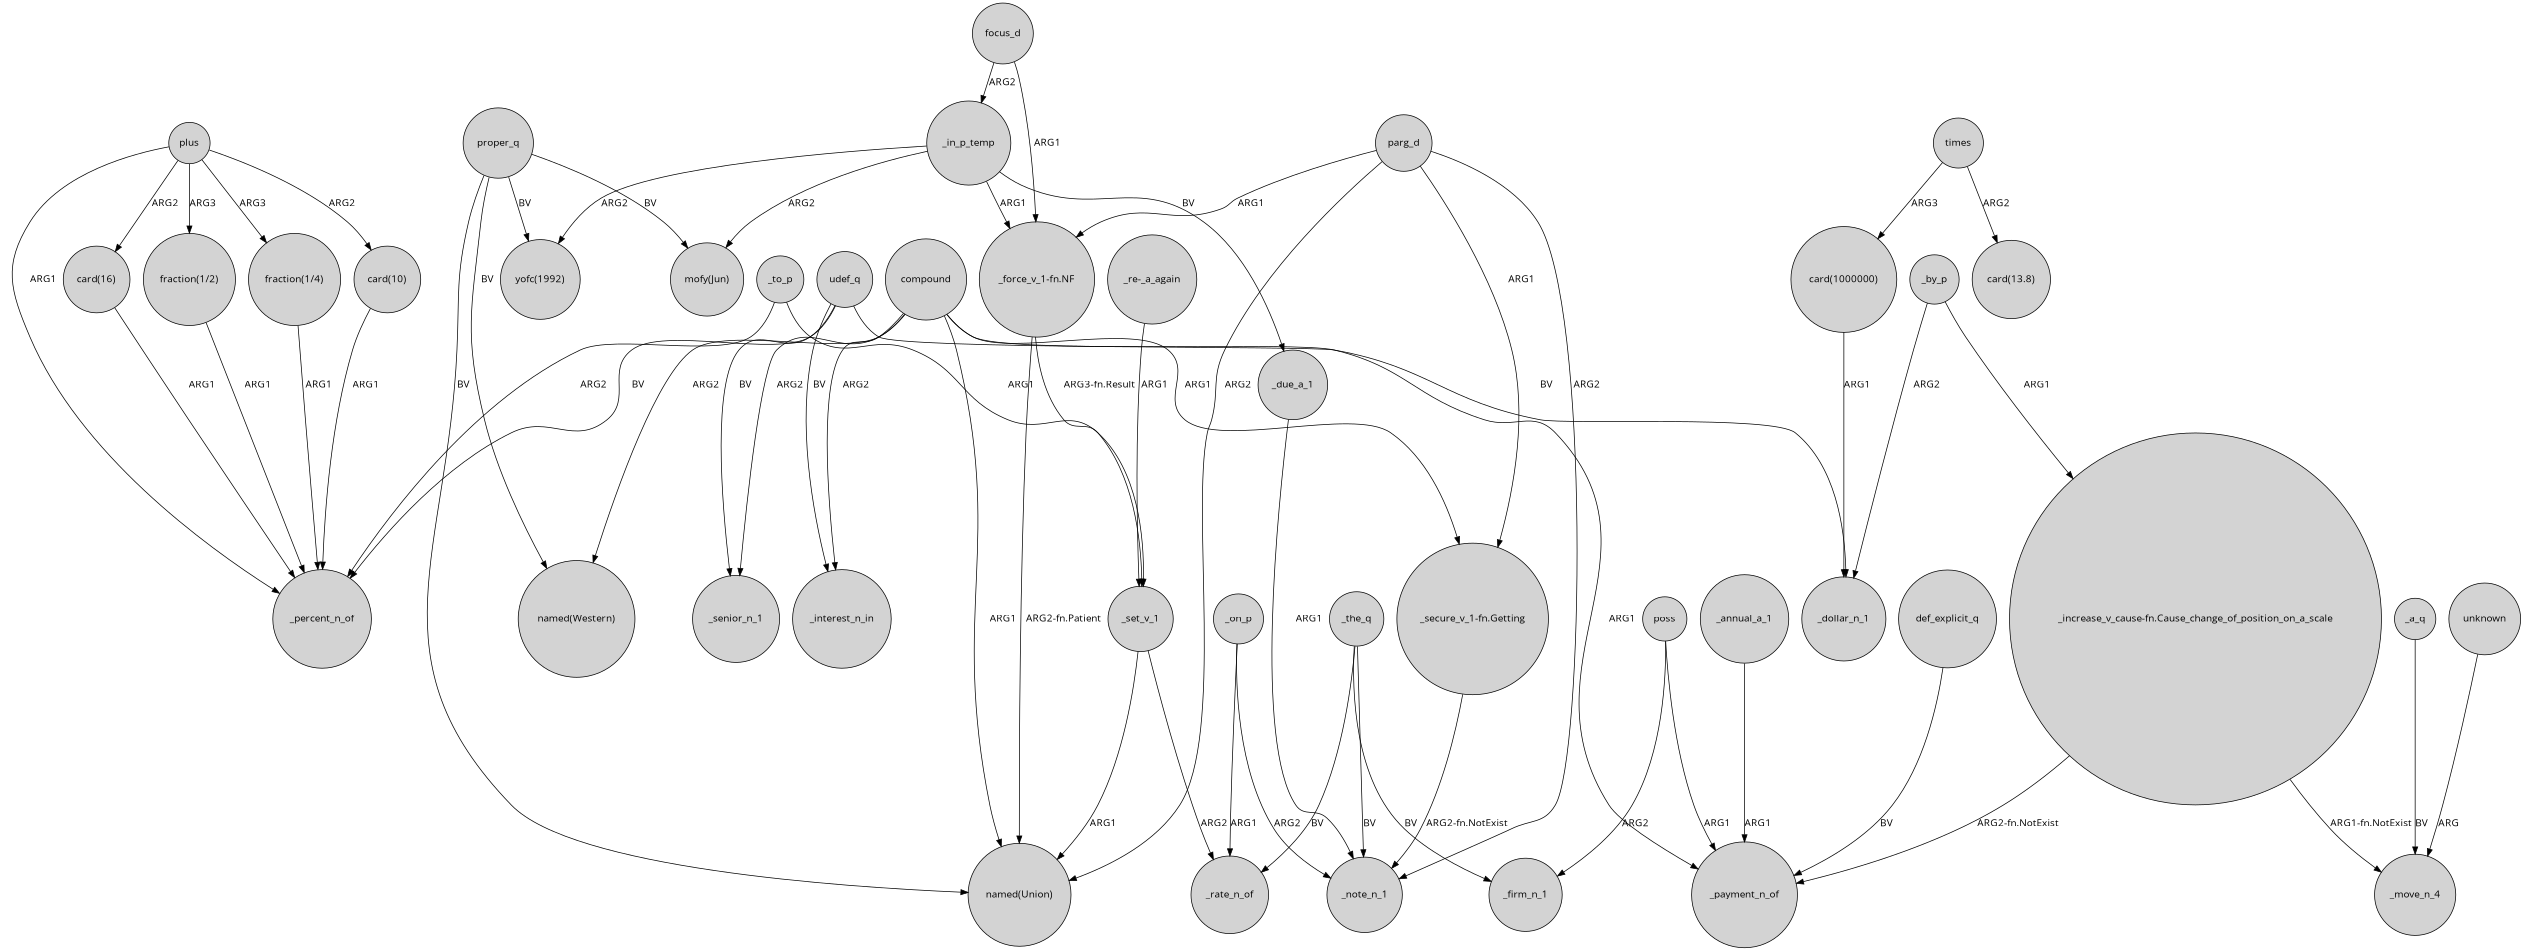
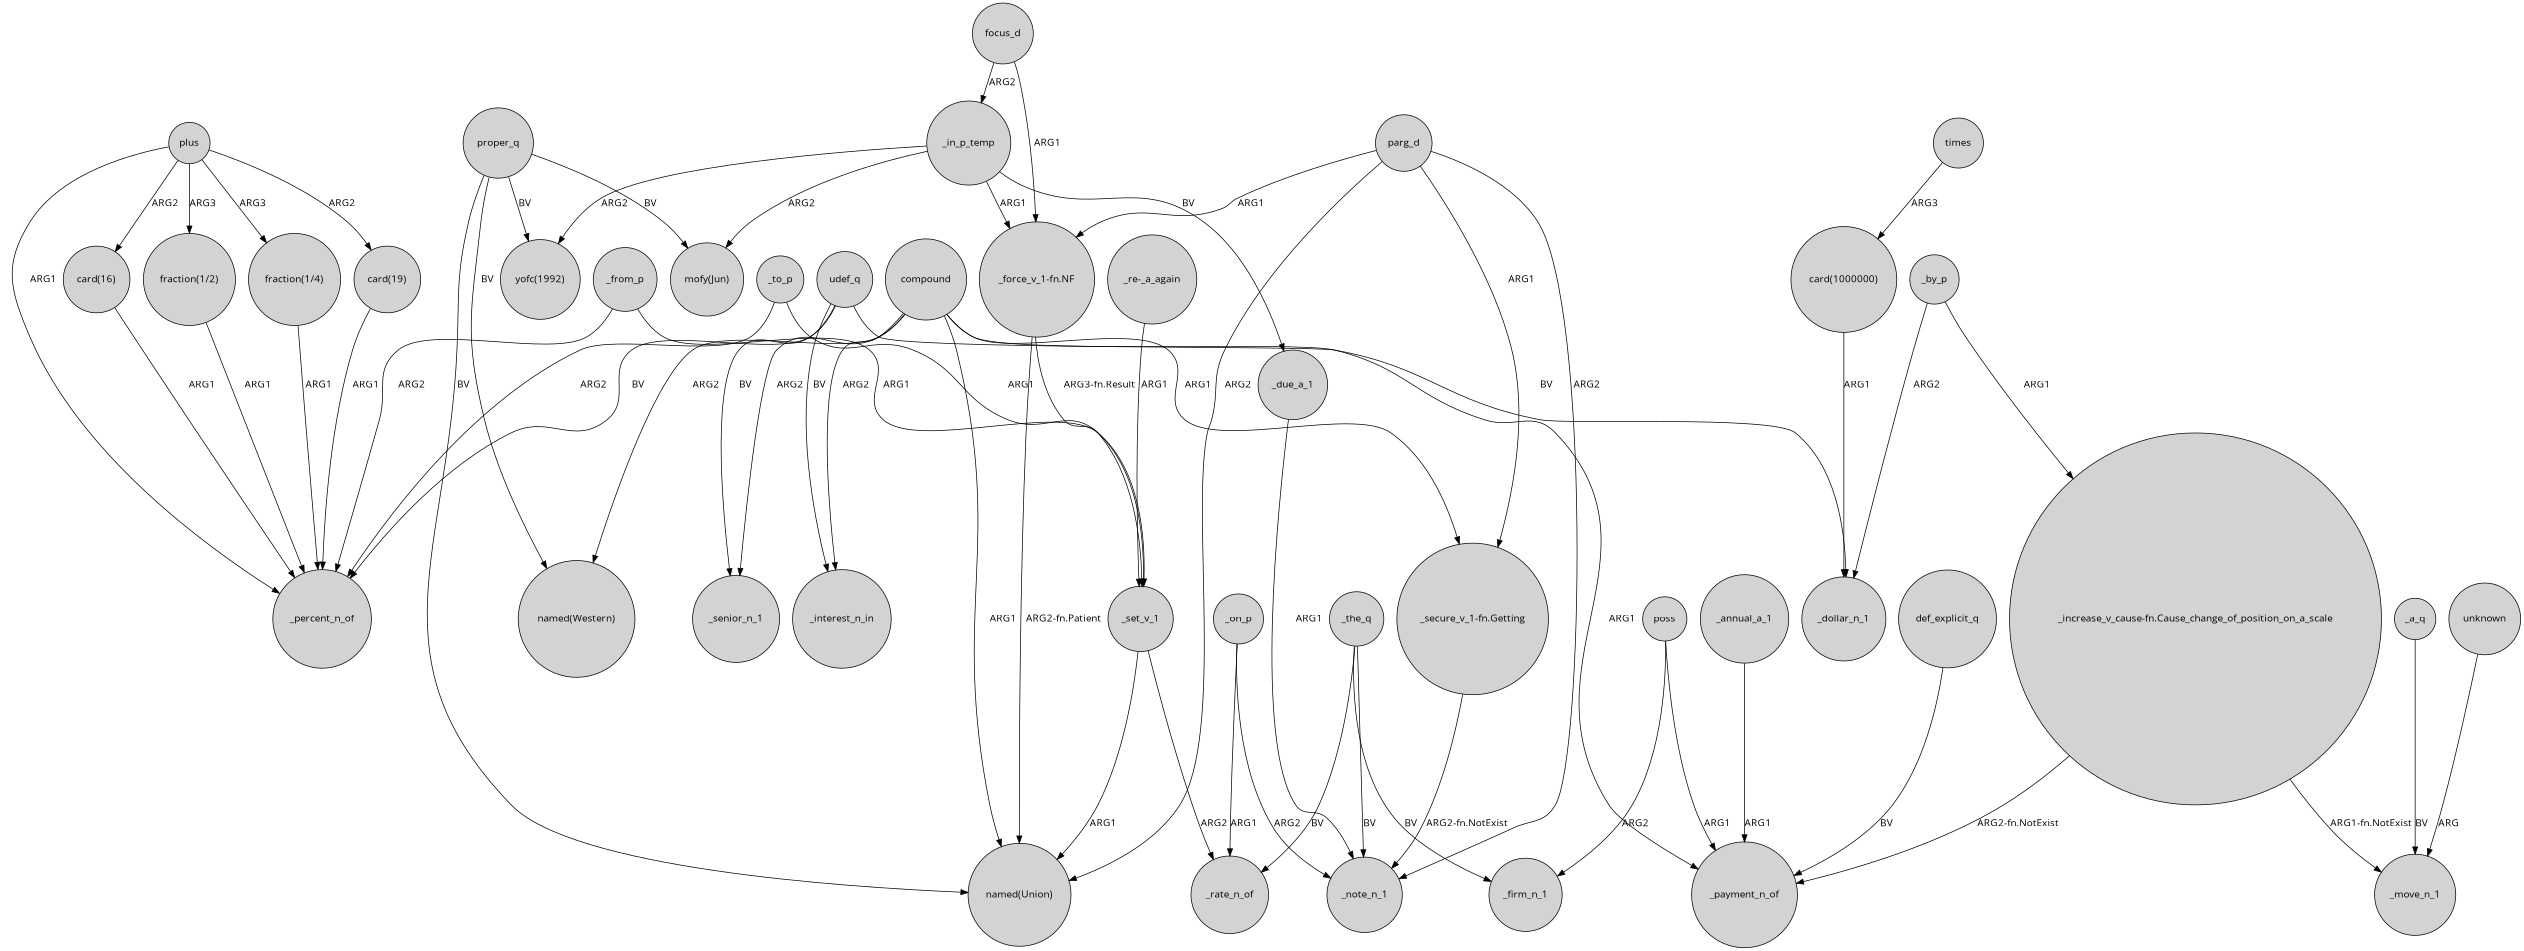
(387, 279) -> (387, 279)
none -> (625, 279)
(2011, 279) -> none
(2415, 895) -> (2415, 895)
